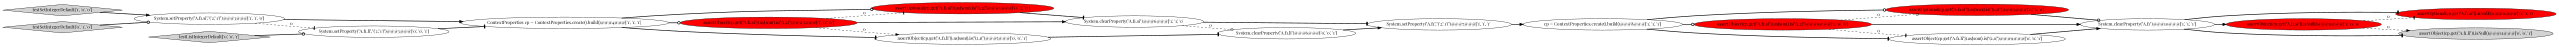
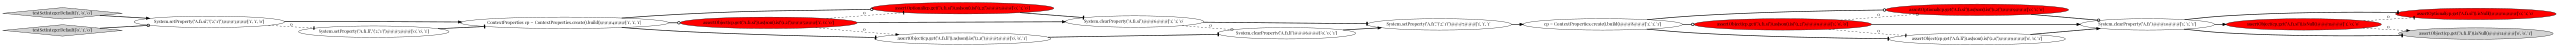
(209, 37) -> none
